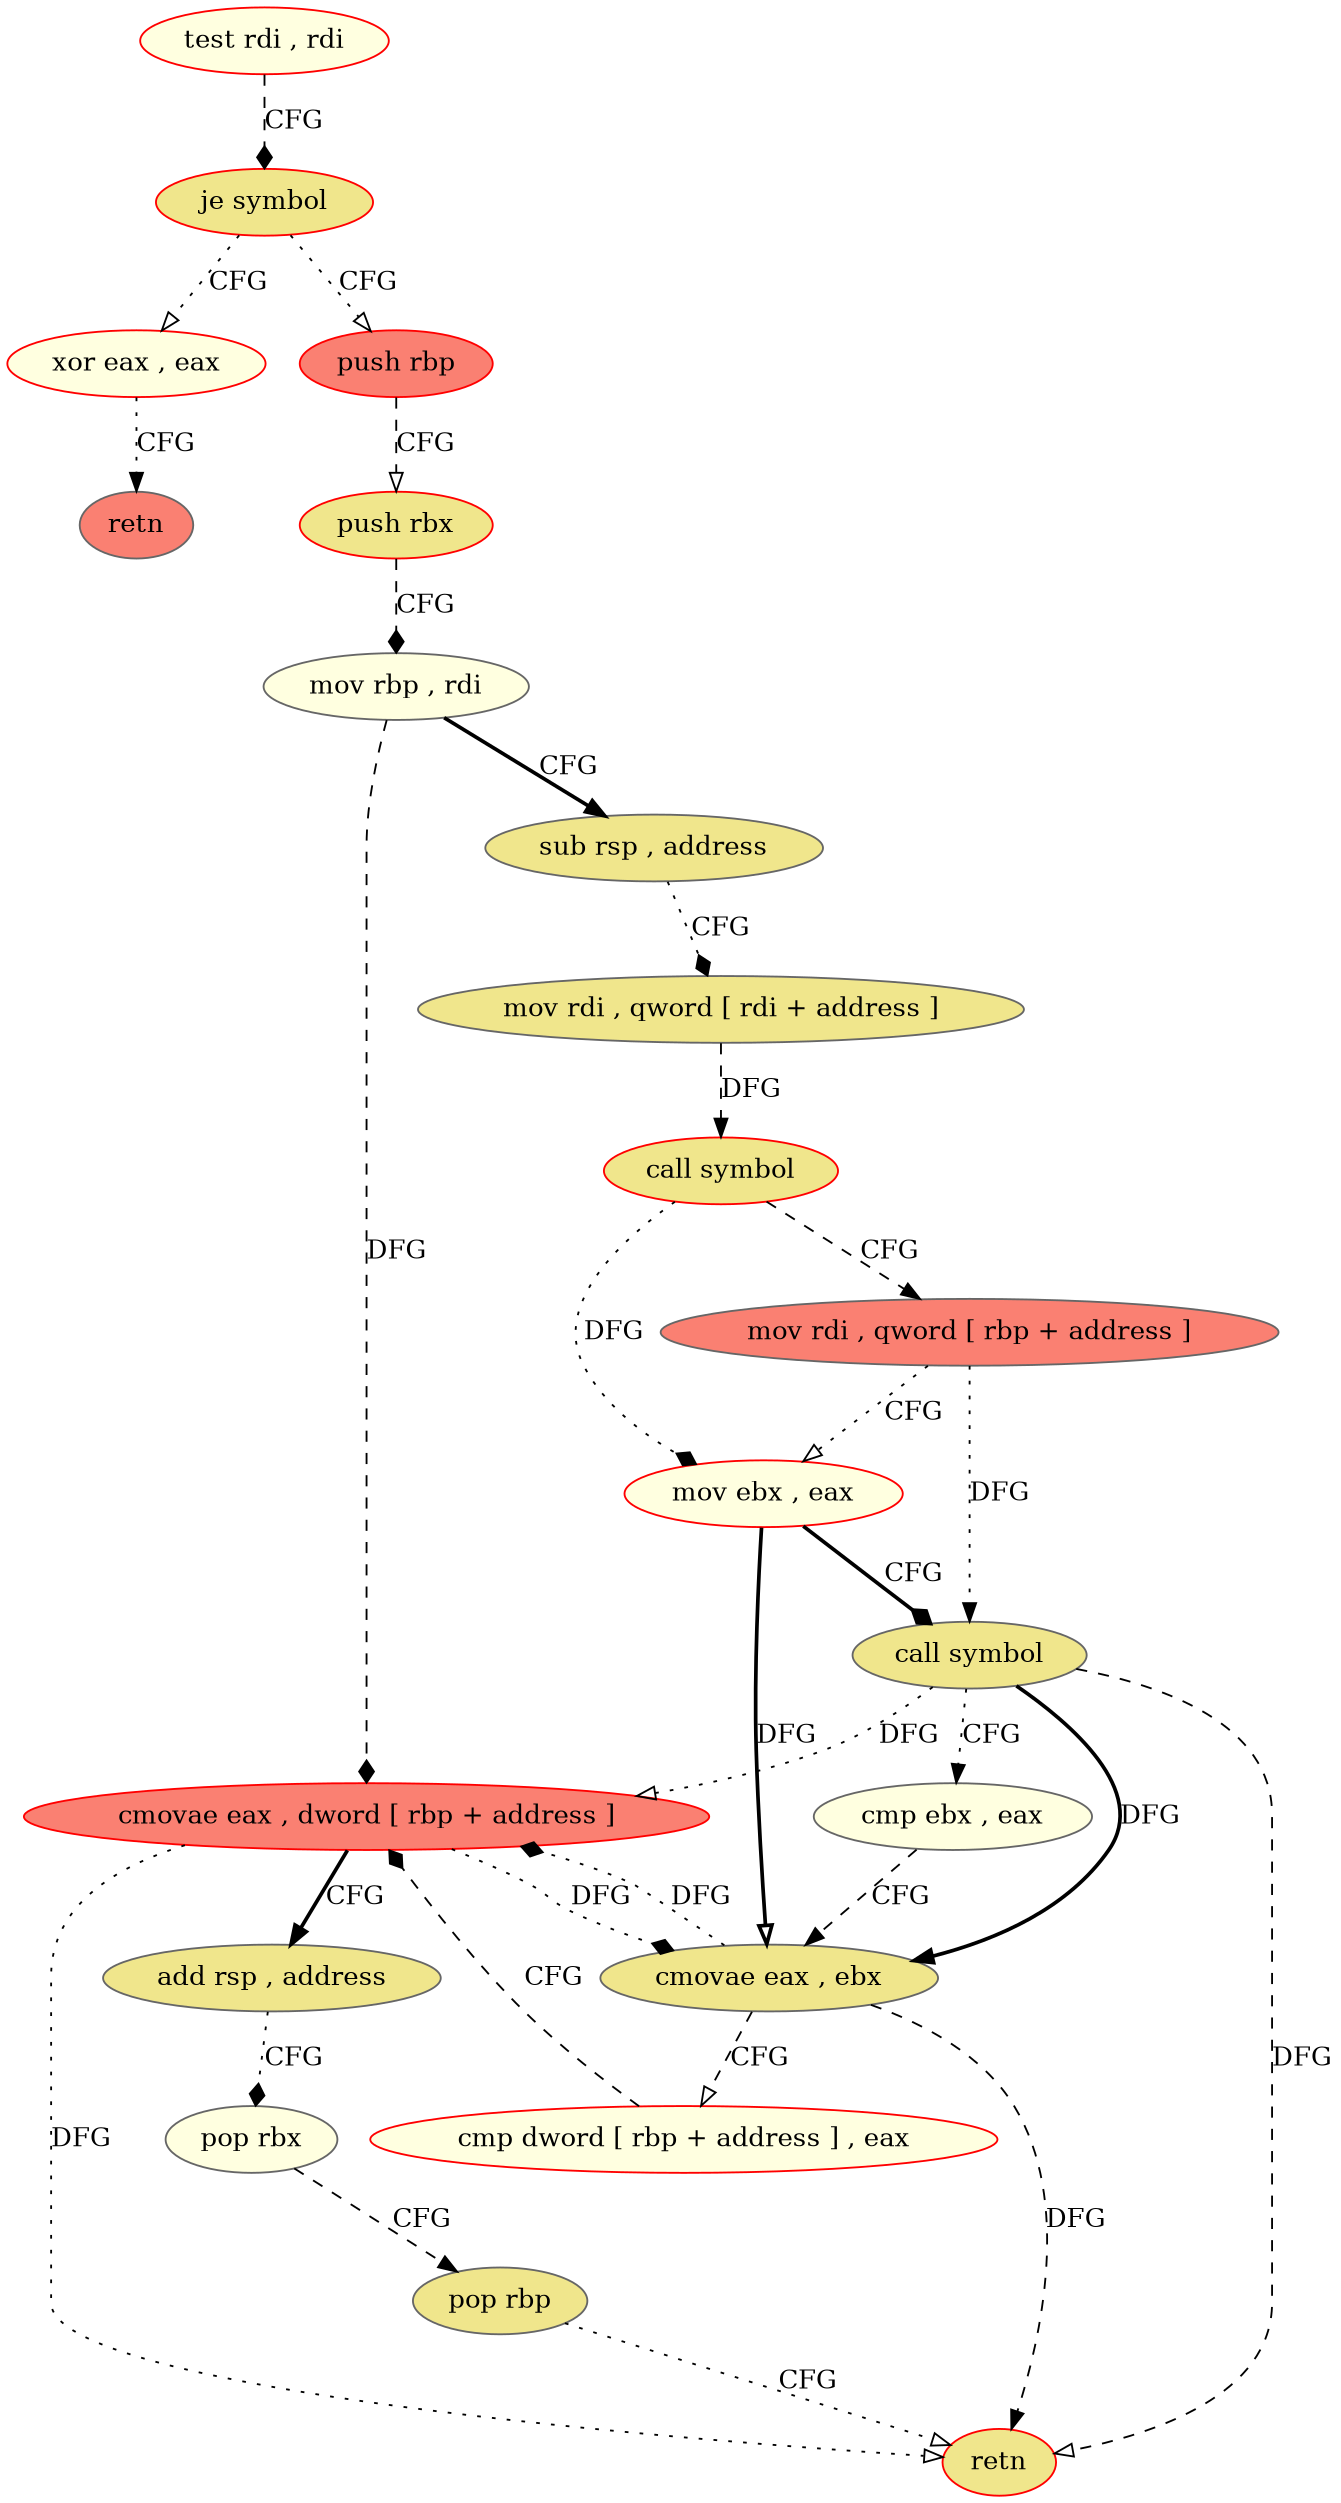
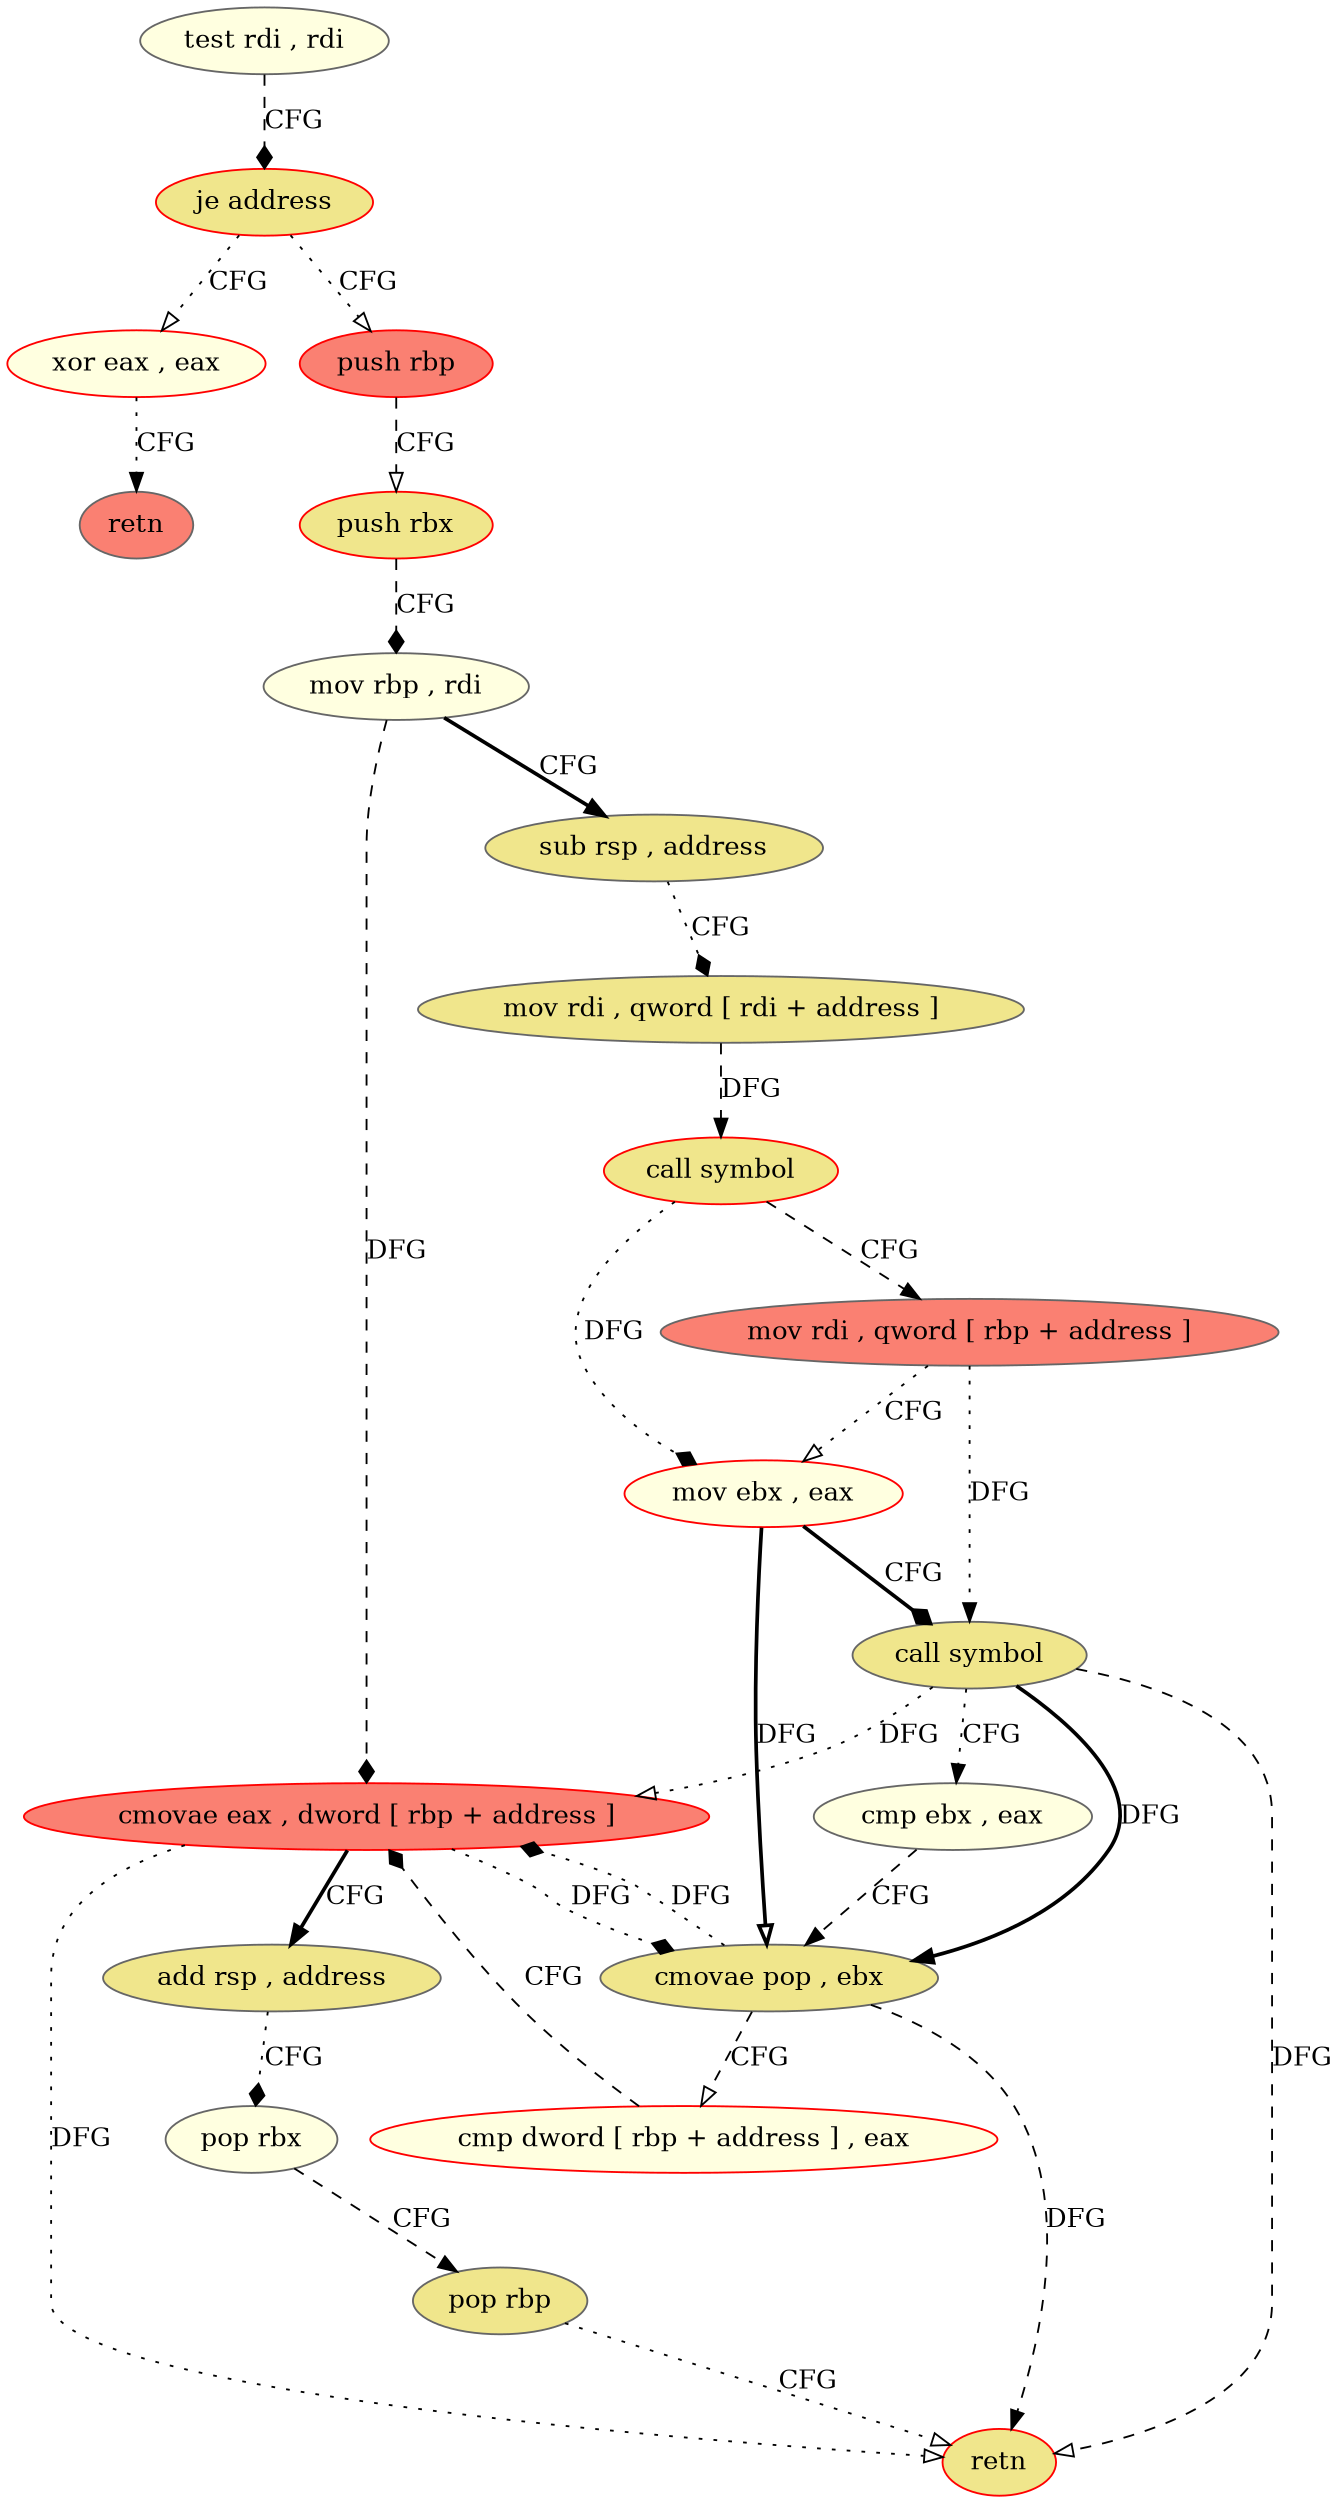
(264, 41) -> (264, 41)
(264, 202) -> (264, 202)
(769, 1978) -> (769, 1978)
